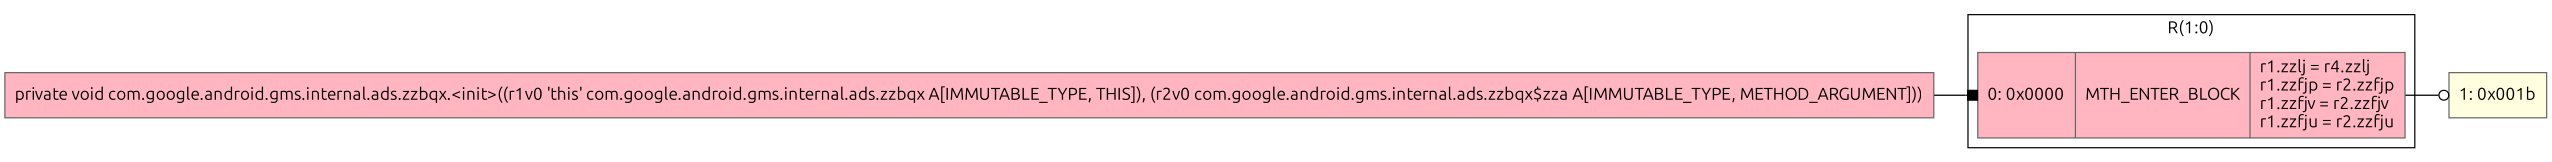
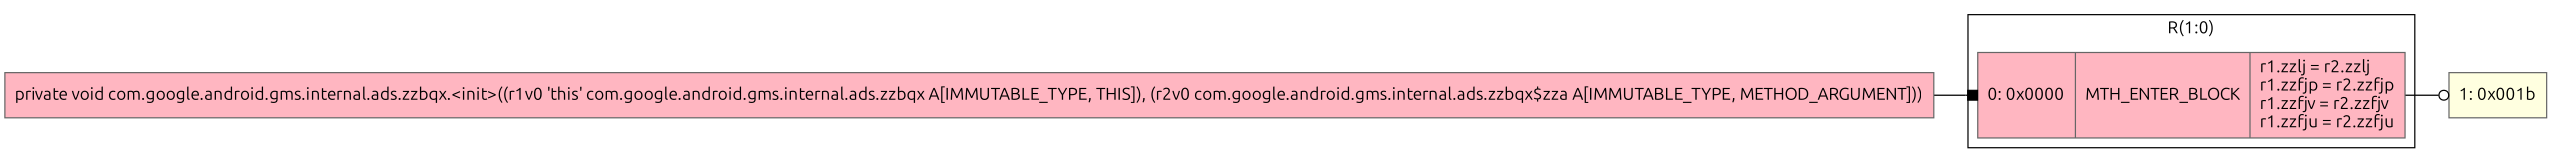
(2315, 67) -> (2315, 67)
